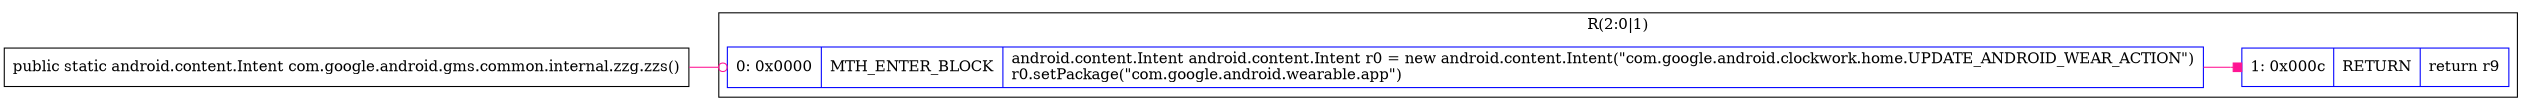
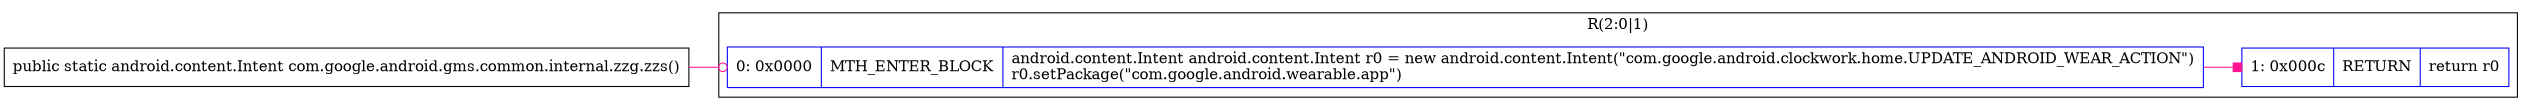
(2465, 67) -> (2465, 67)
